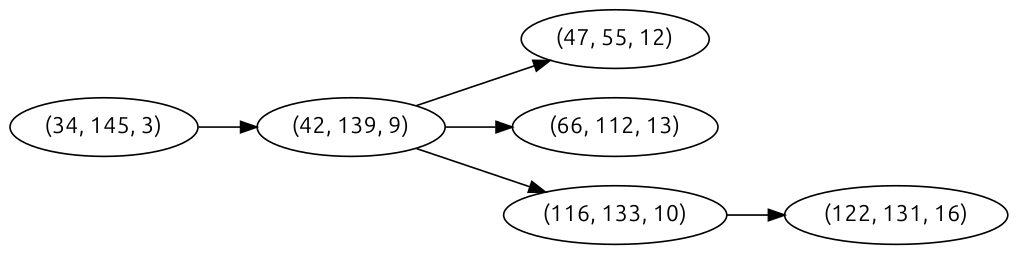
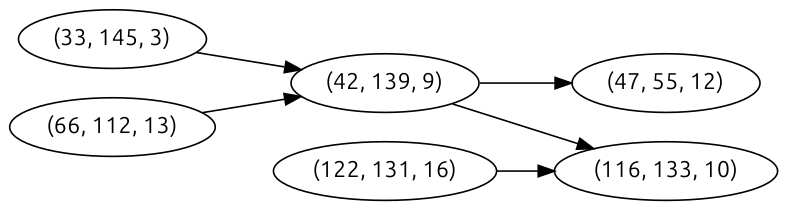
(104, 127) -> (112, 39)
(471, 127) -> (243, 106)
(747, 215) -> (517, 171)
